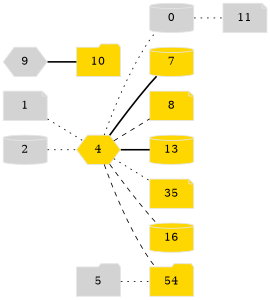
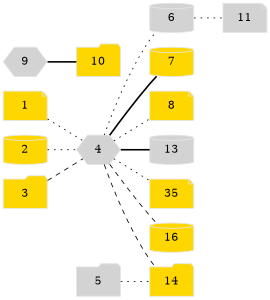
(172, 18) -> (172, 18)
(25, 106) -> (25, 106)
(132, 130) -> (132, 130)
(25, 150) -> (25, 150)
(98, 150) -> (98, 150)
(172, 150) -> (172, 150)
none -> (25, 194)
(172, 282) -> (172, 282)
